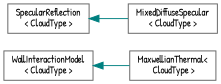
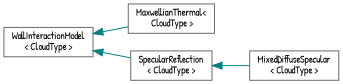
none -> (117, 55)
